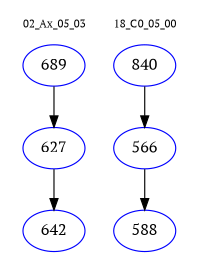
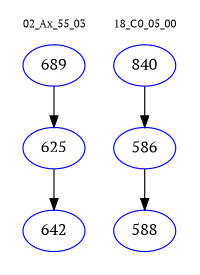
(55, 25) -> (55, 25)
(54, 148) -> (54, 148)
(145, 148) -> (145, 148)
